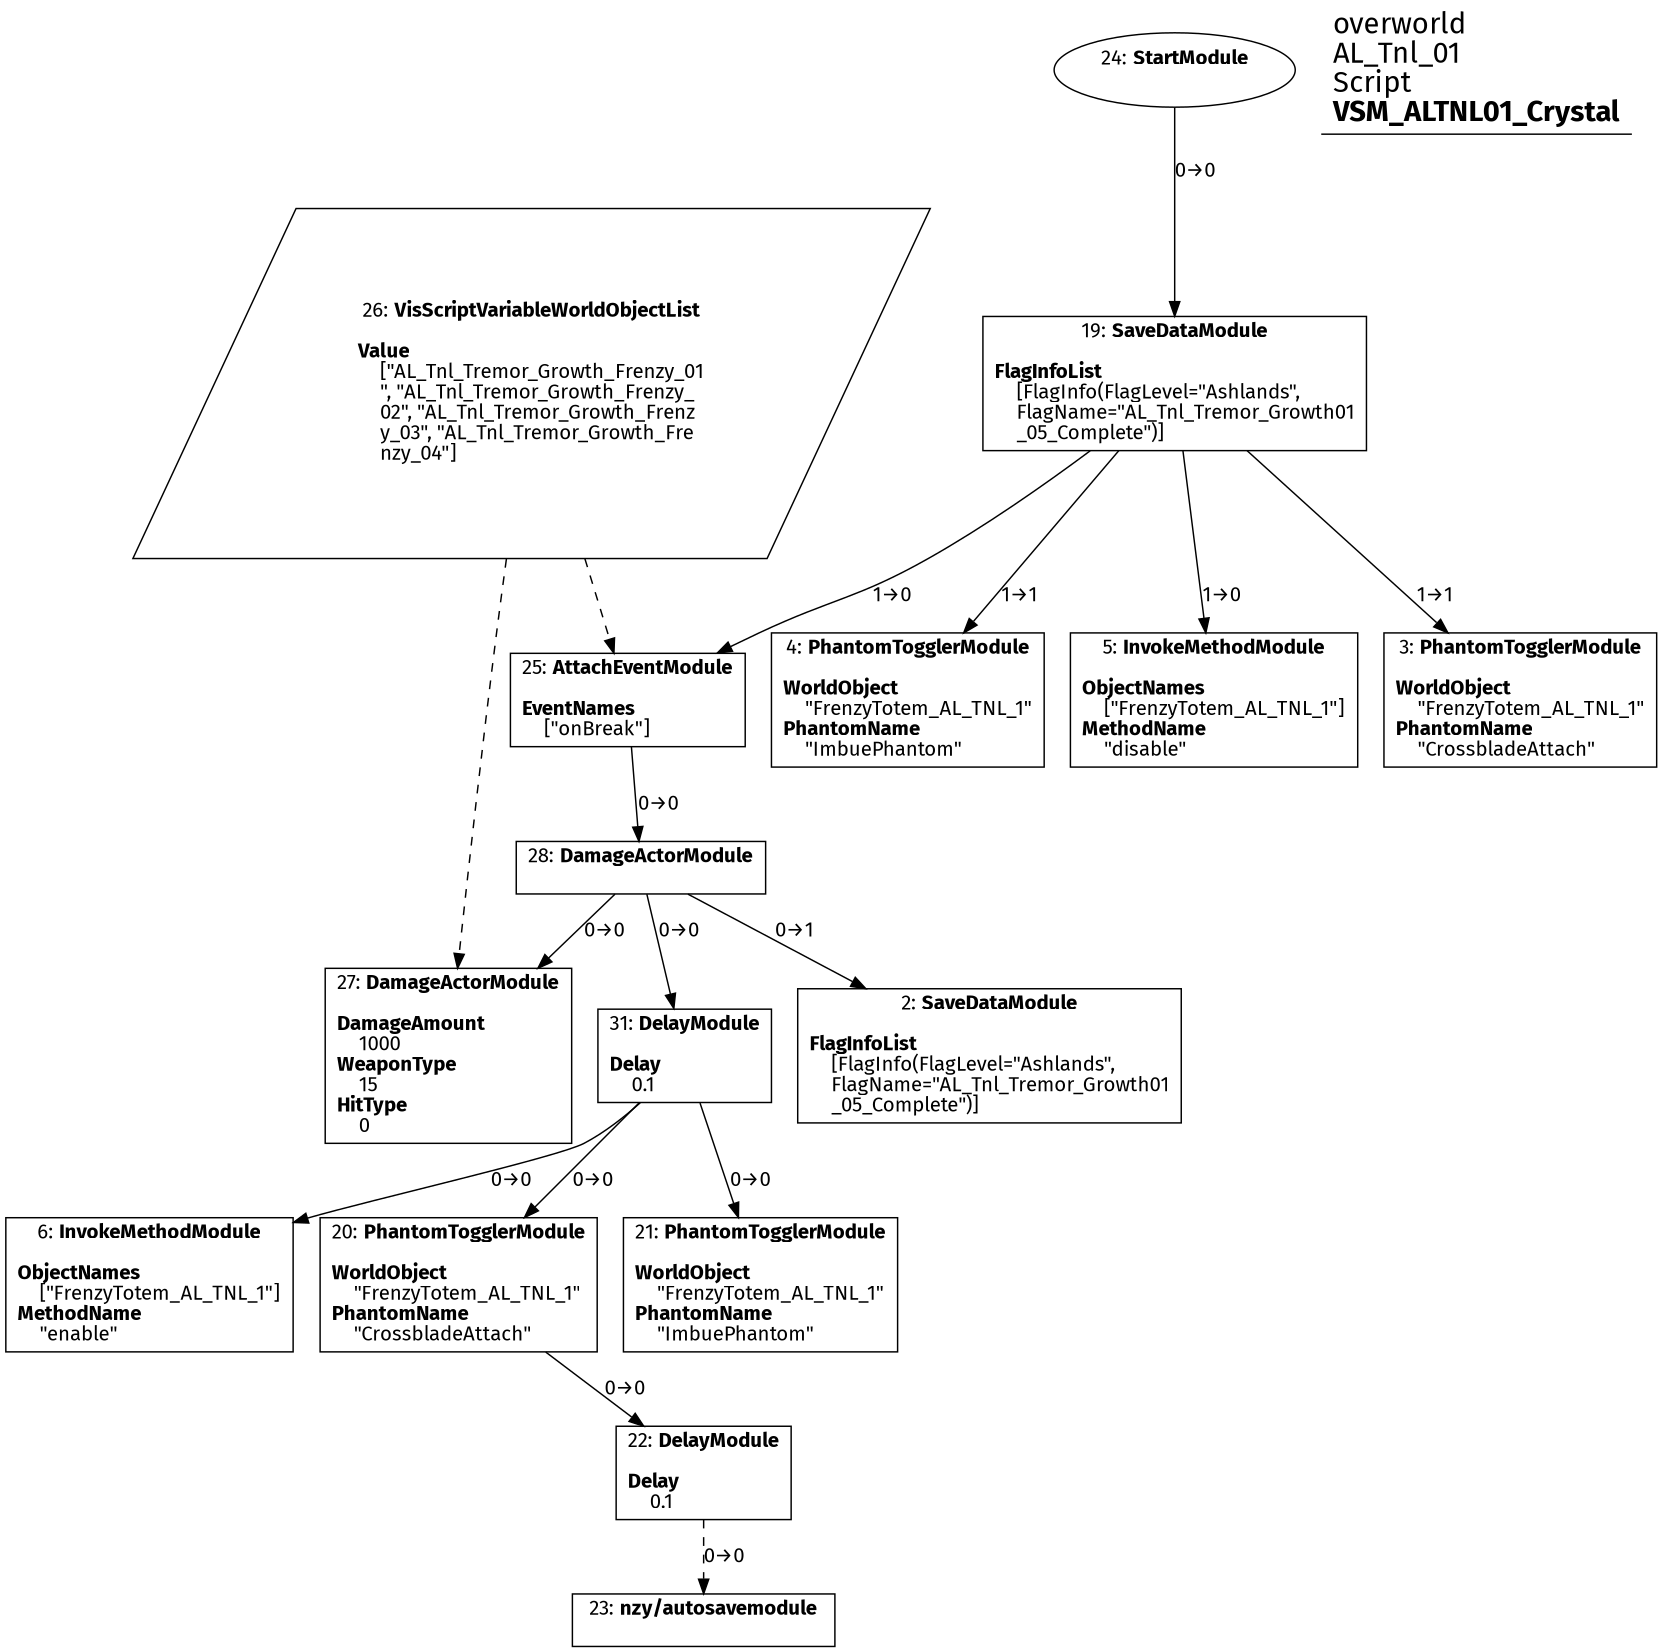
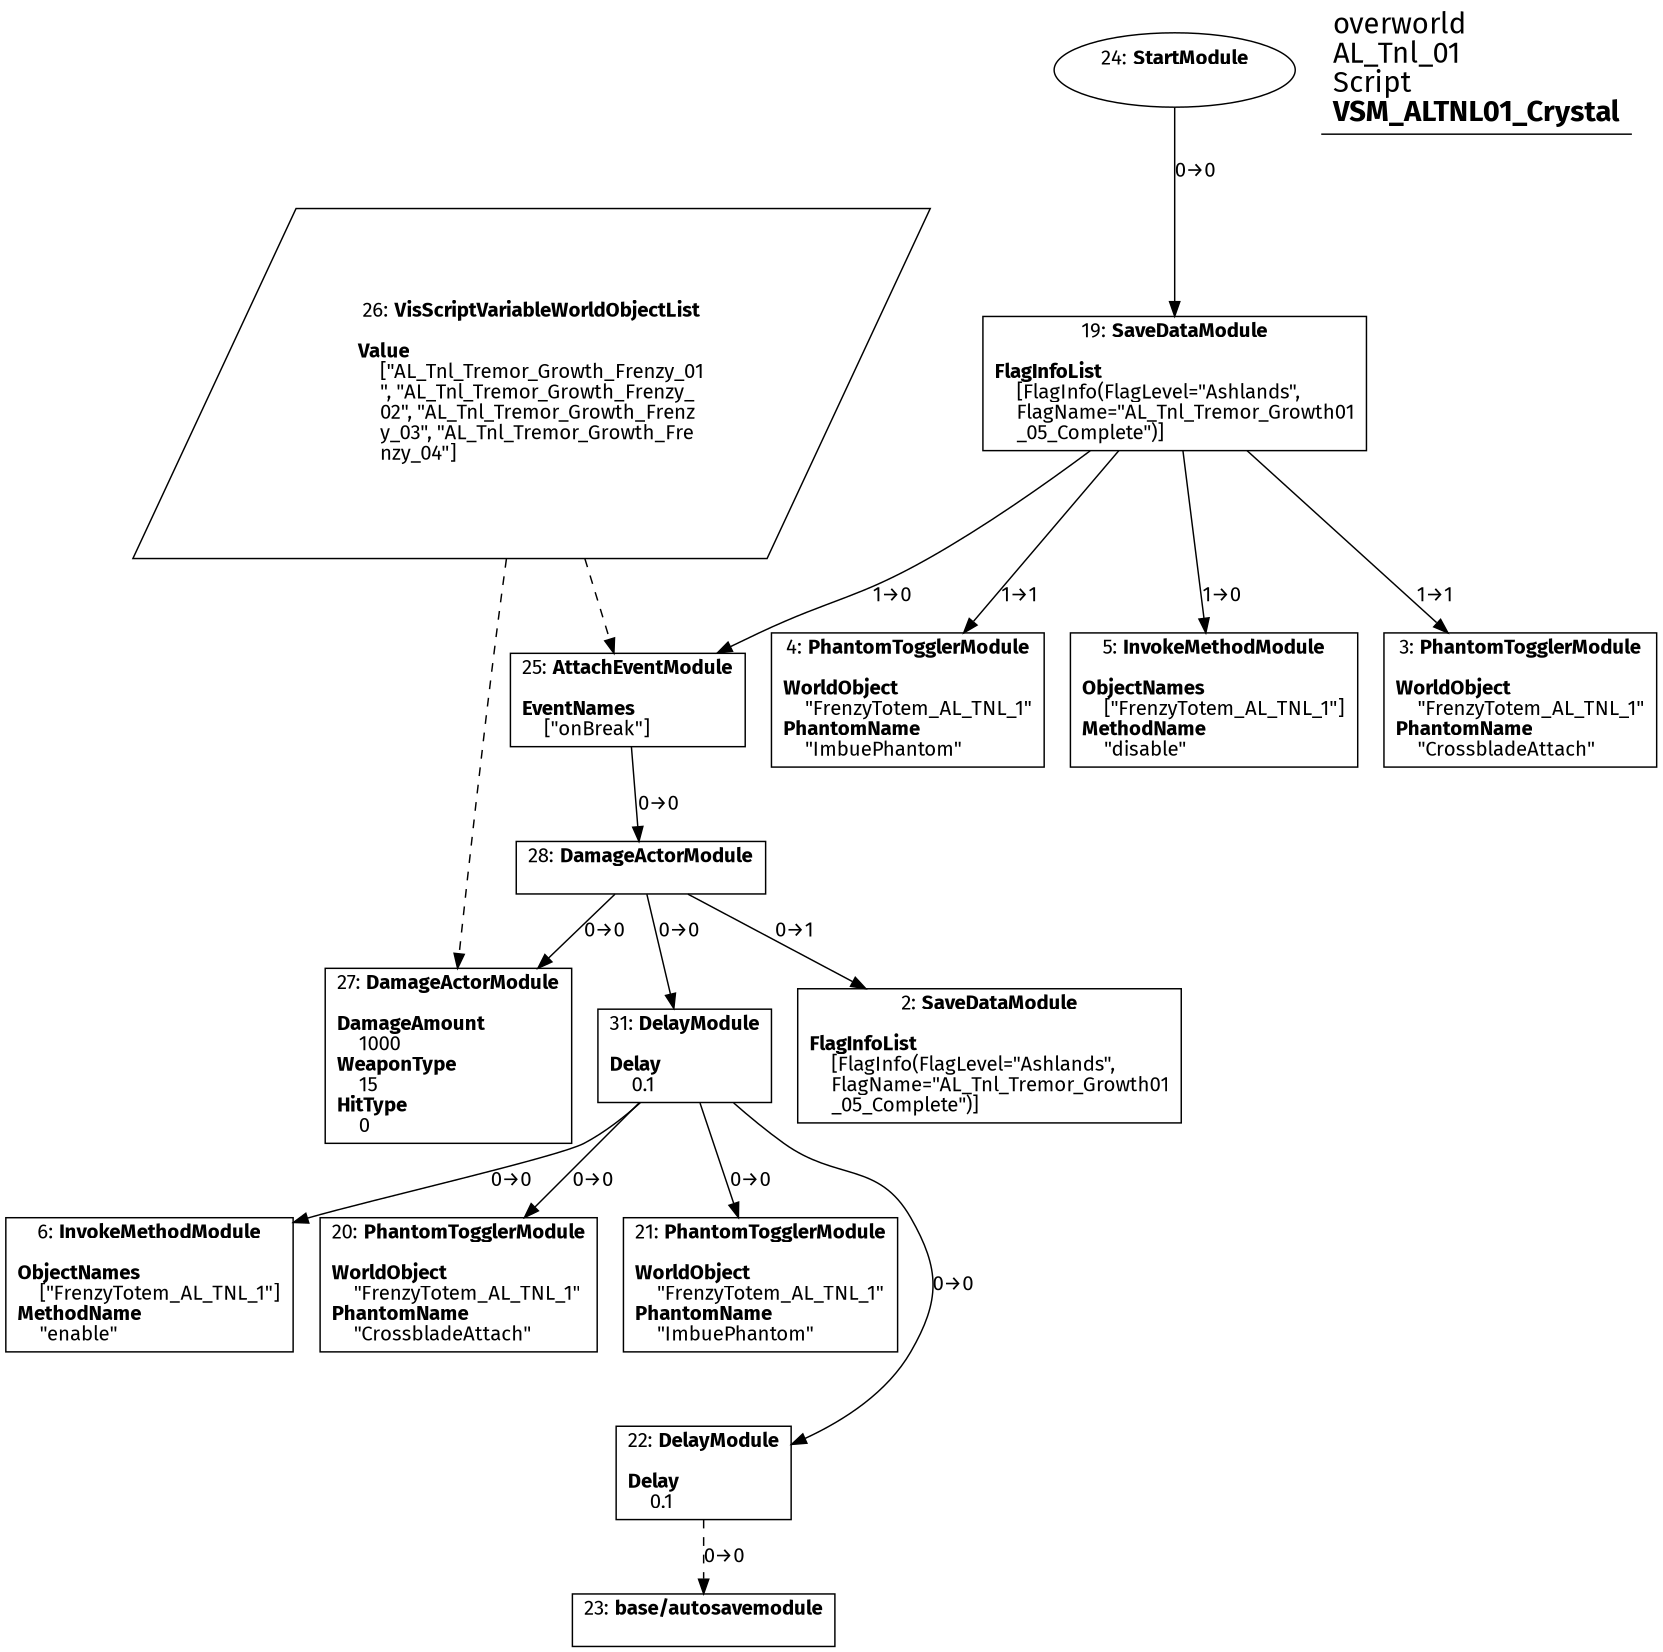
(589, 1385) -> (925, 1248)
(719, 1609) -> (719, 1609)
